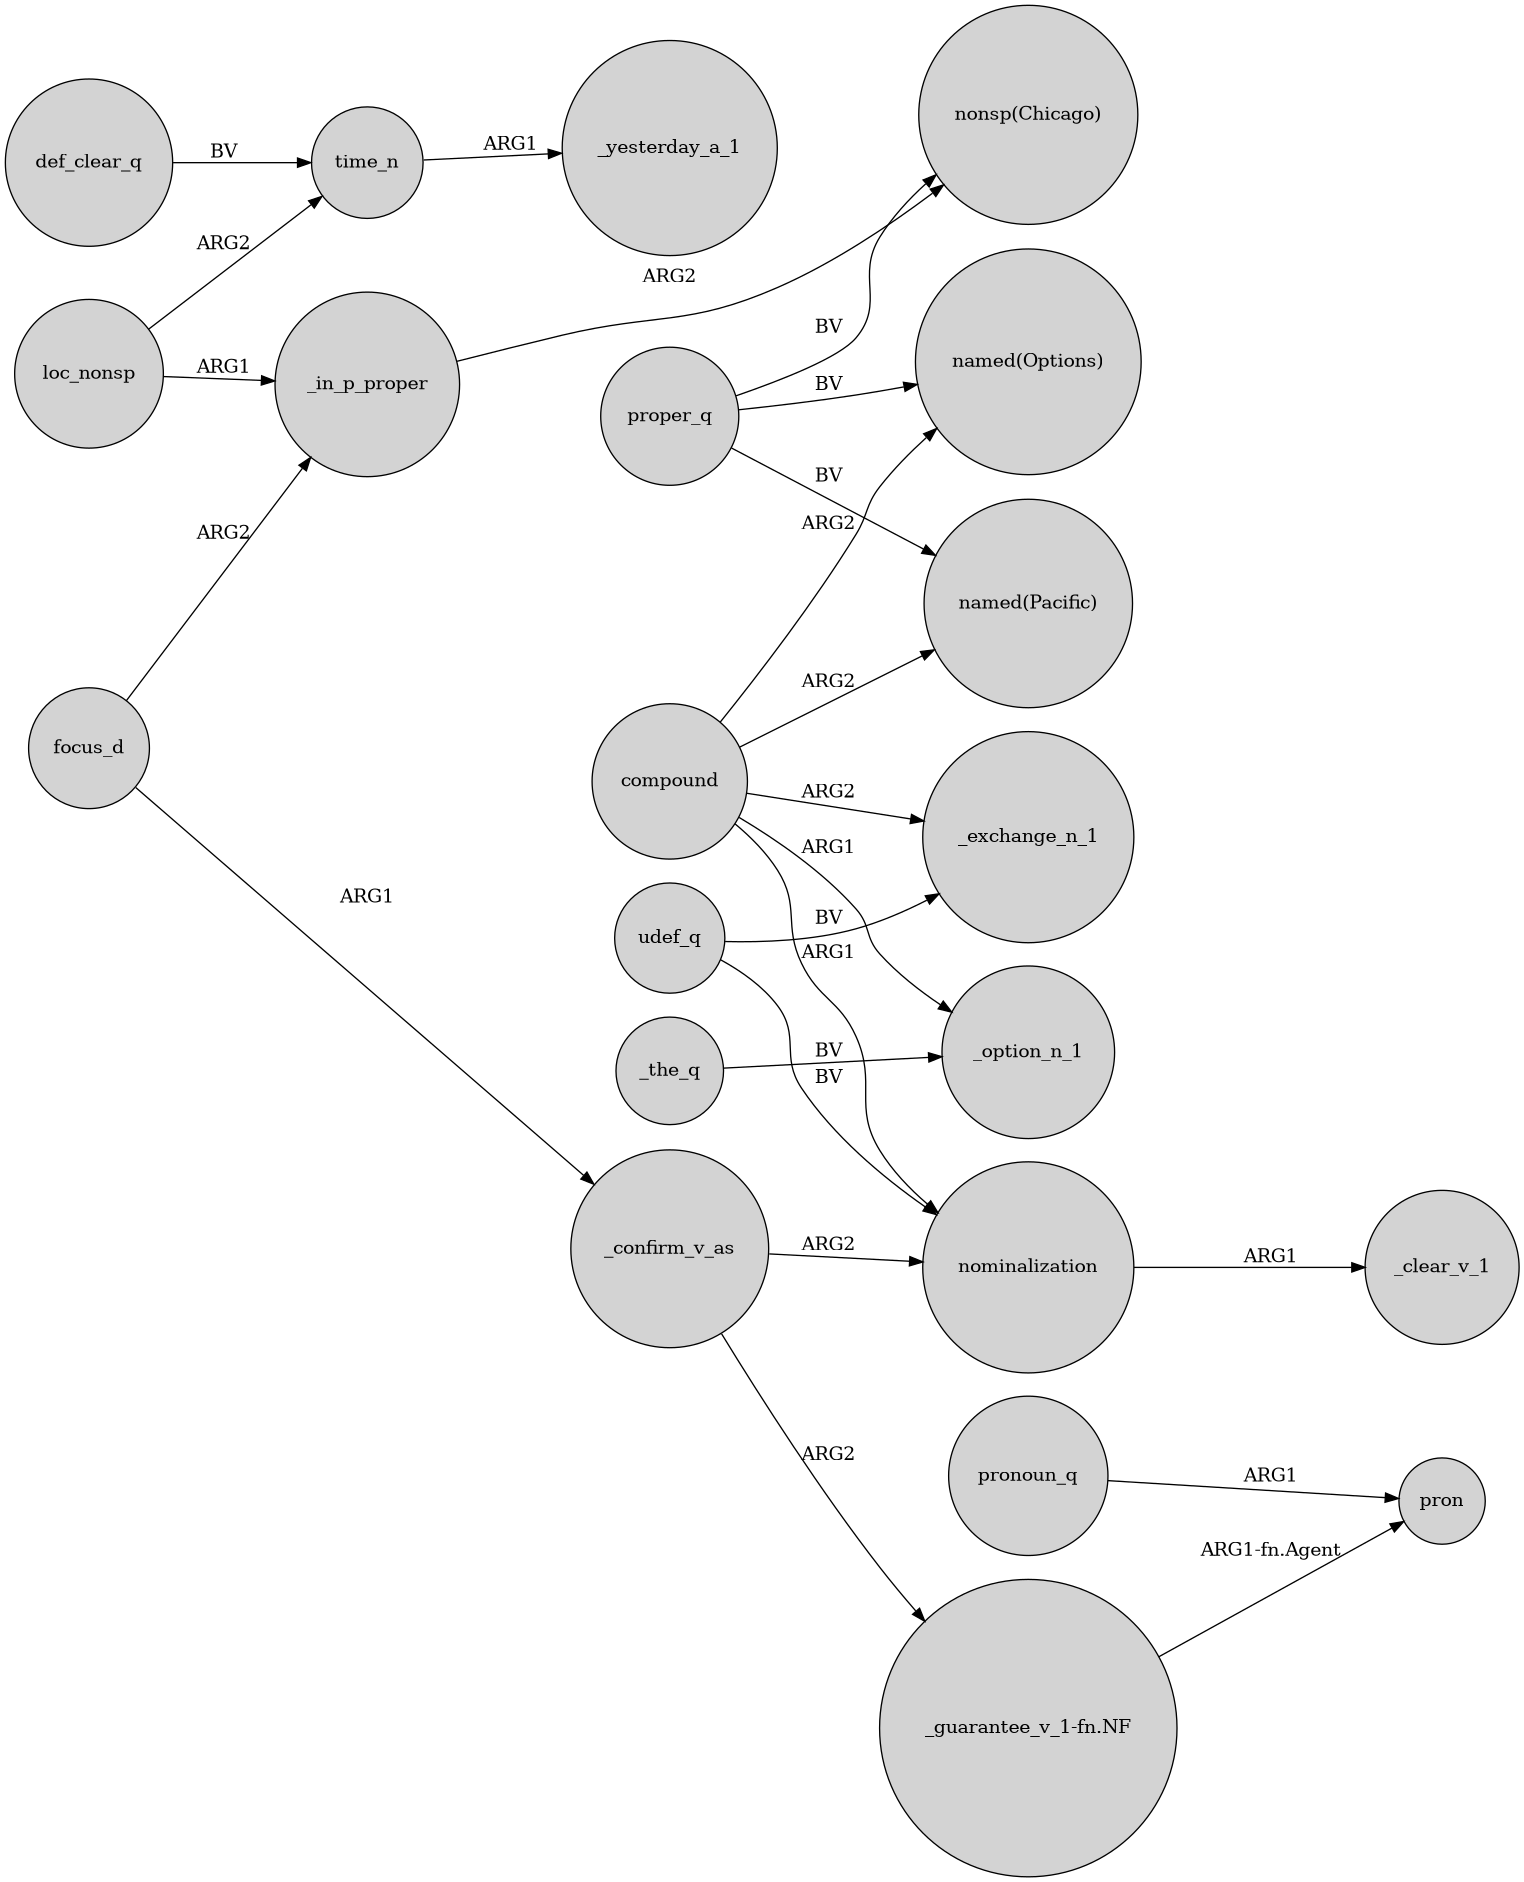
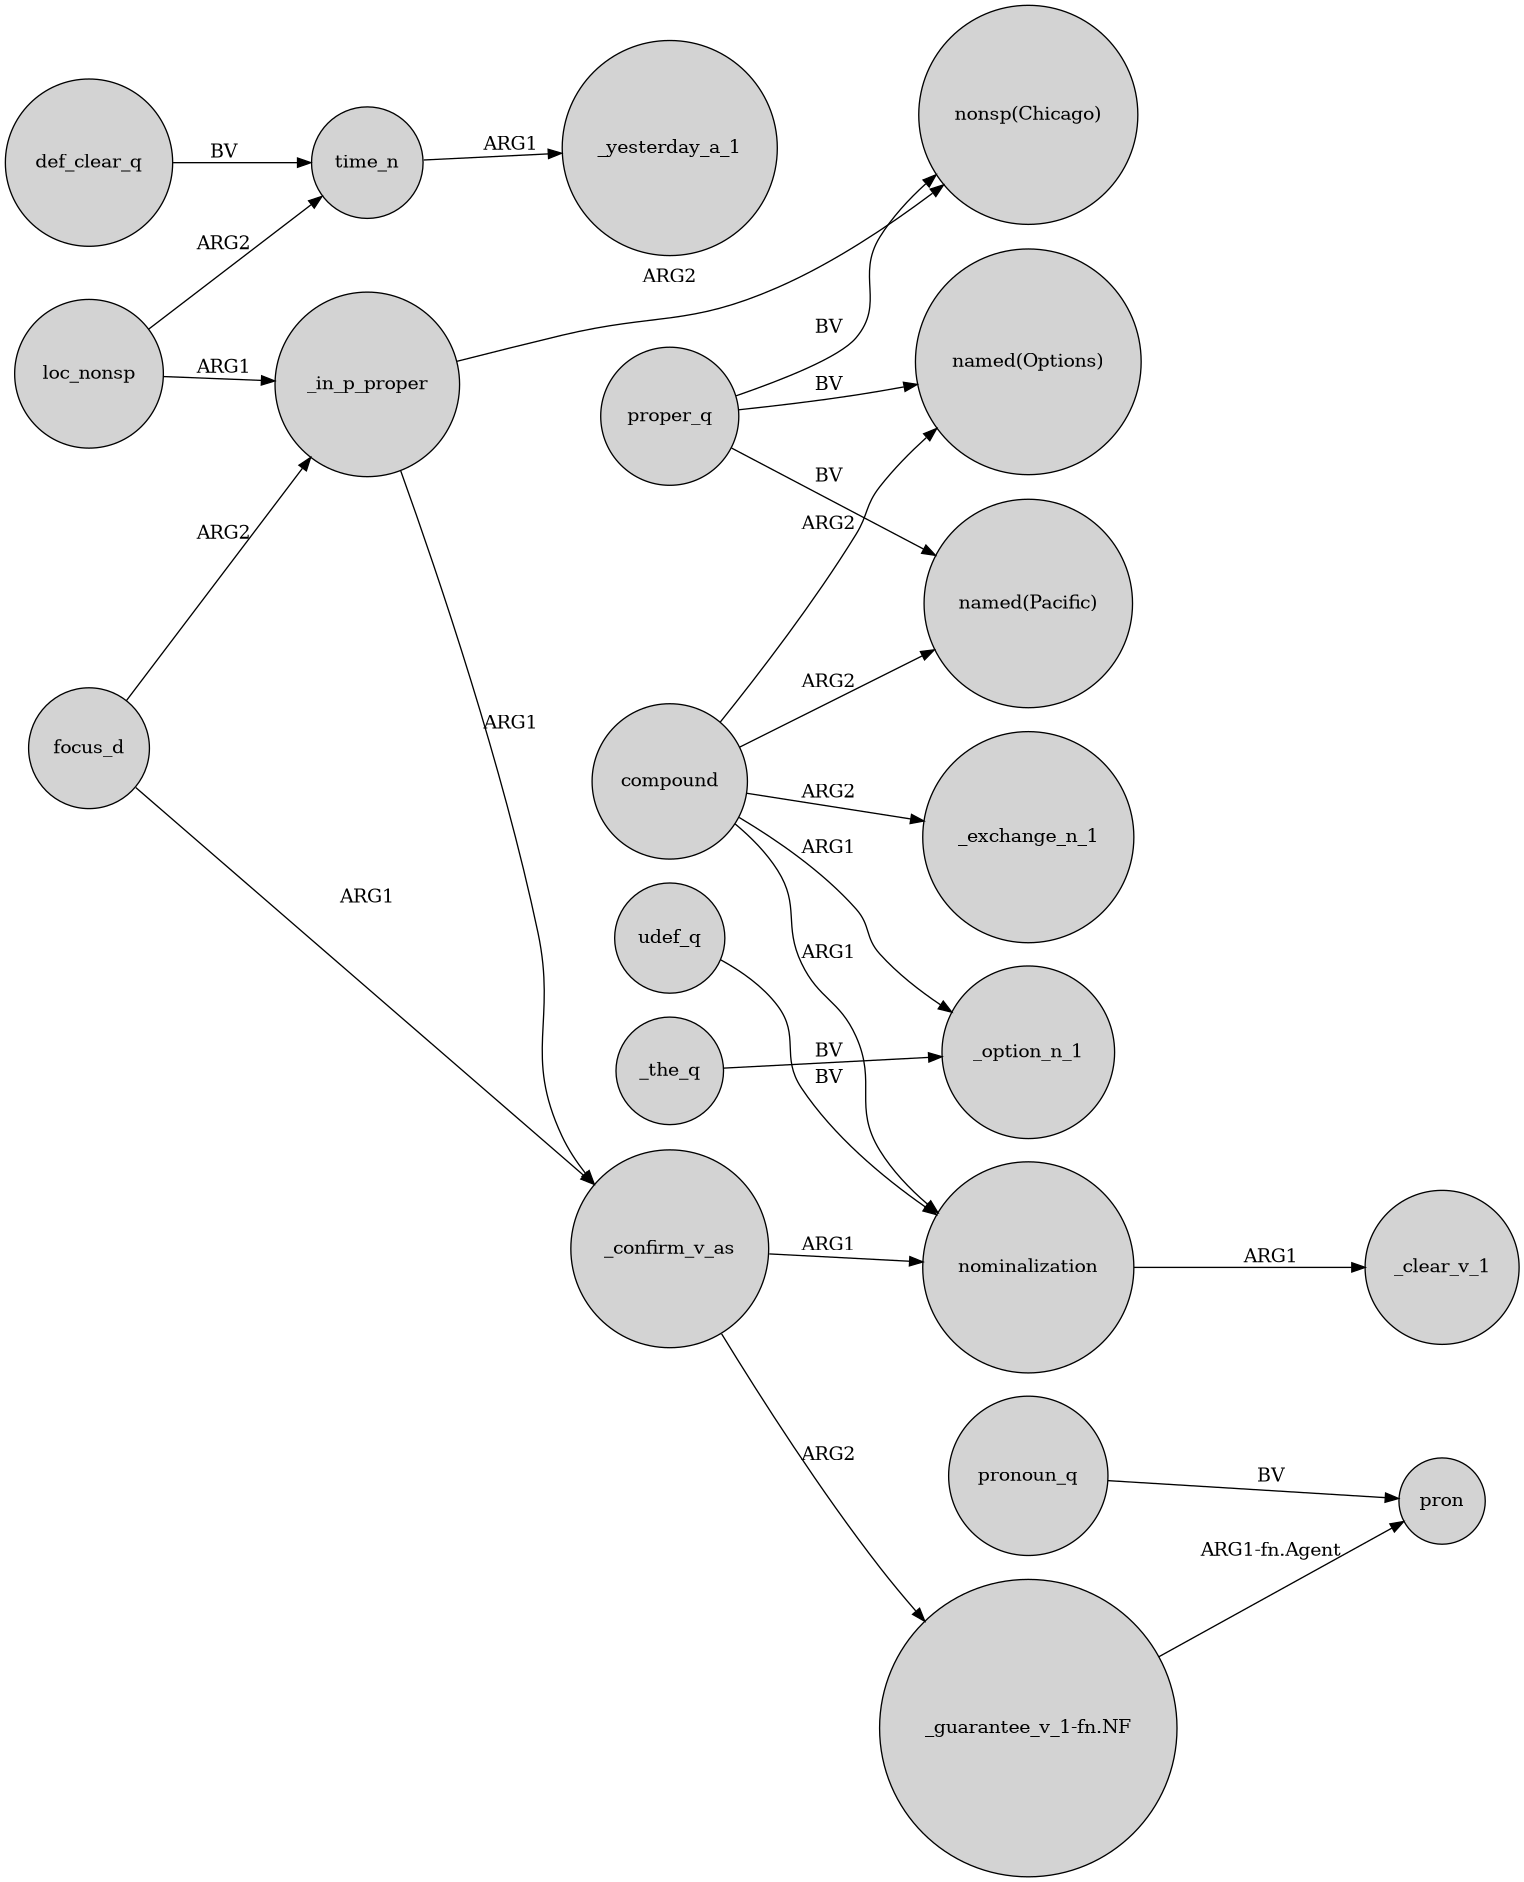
none -> (511, 820)
(829, 935) -> none
(829, 1245) -> (829, 1245)
(1271, 1476) -> (1271, 1476)
